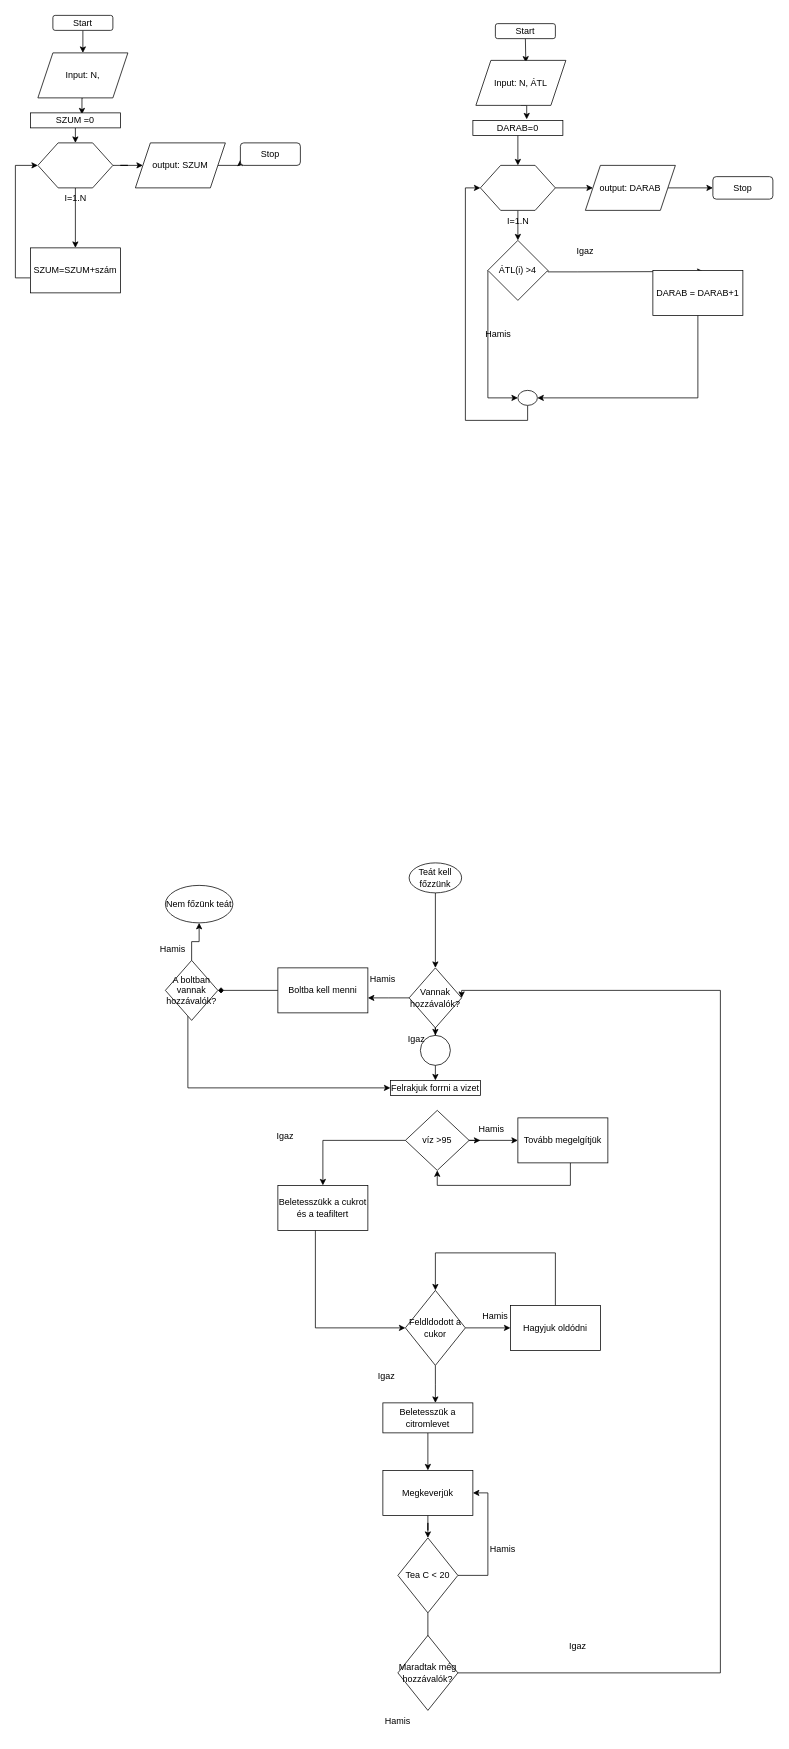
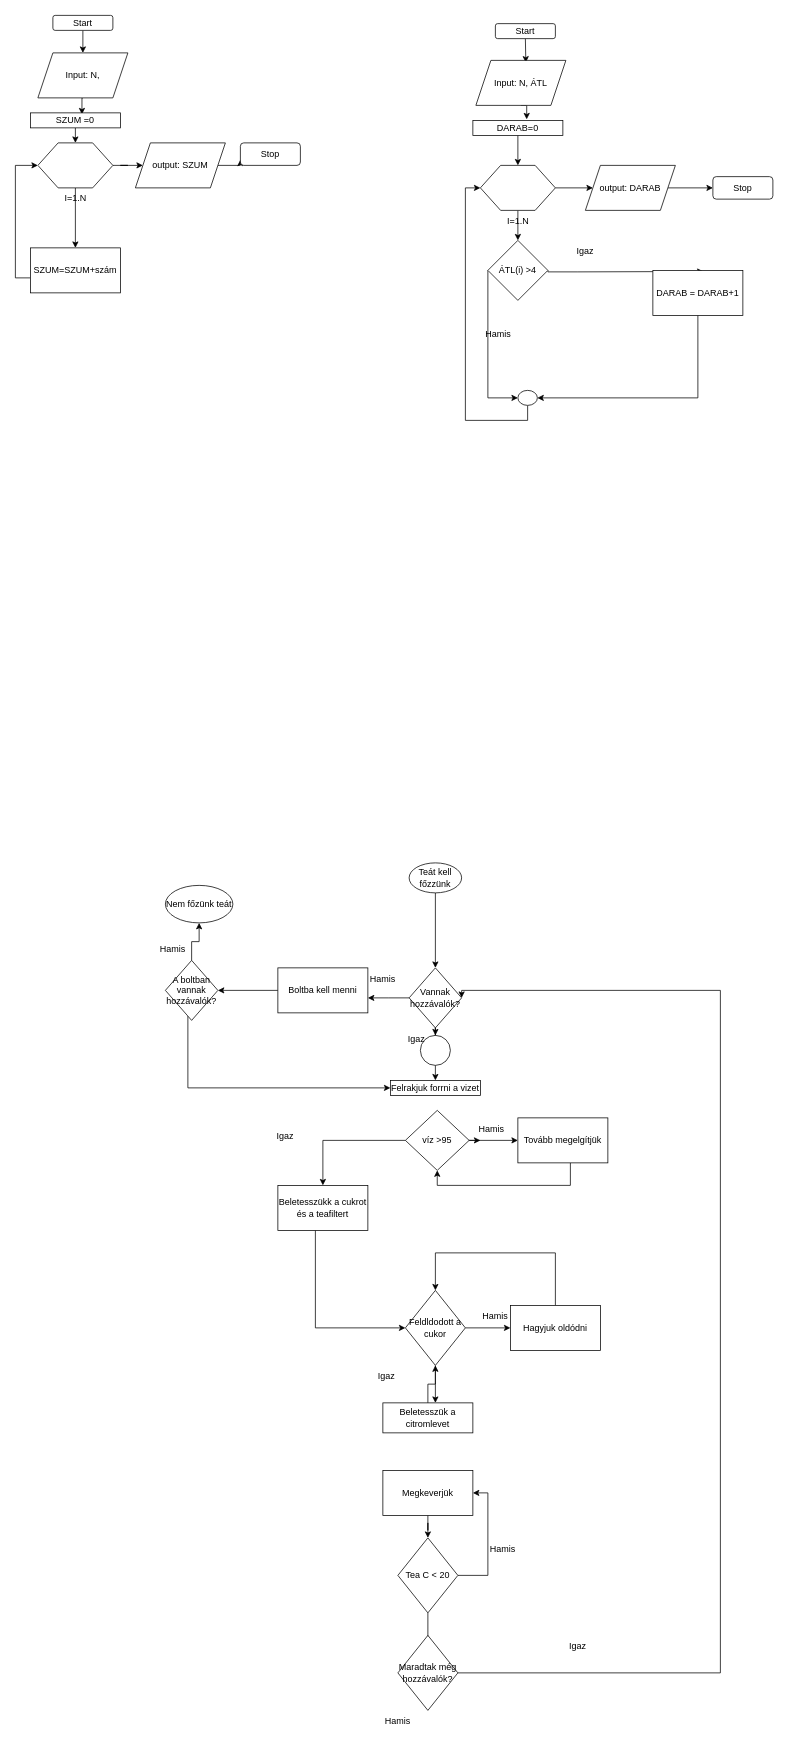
(225, 990) -> (224, 990)
(428, 1464) -> (428, 1391)
